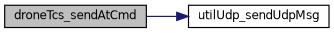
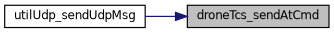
(162, 16) -> (160, 16)
